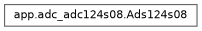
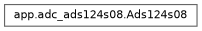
(101, 15) -> (101, 15)
